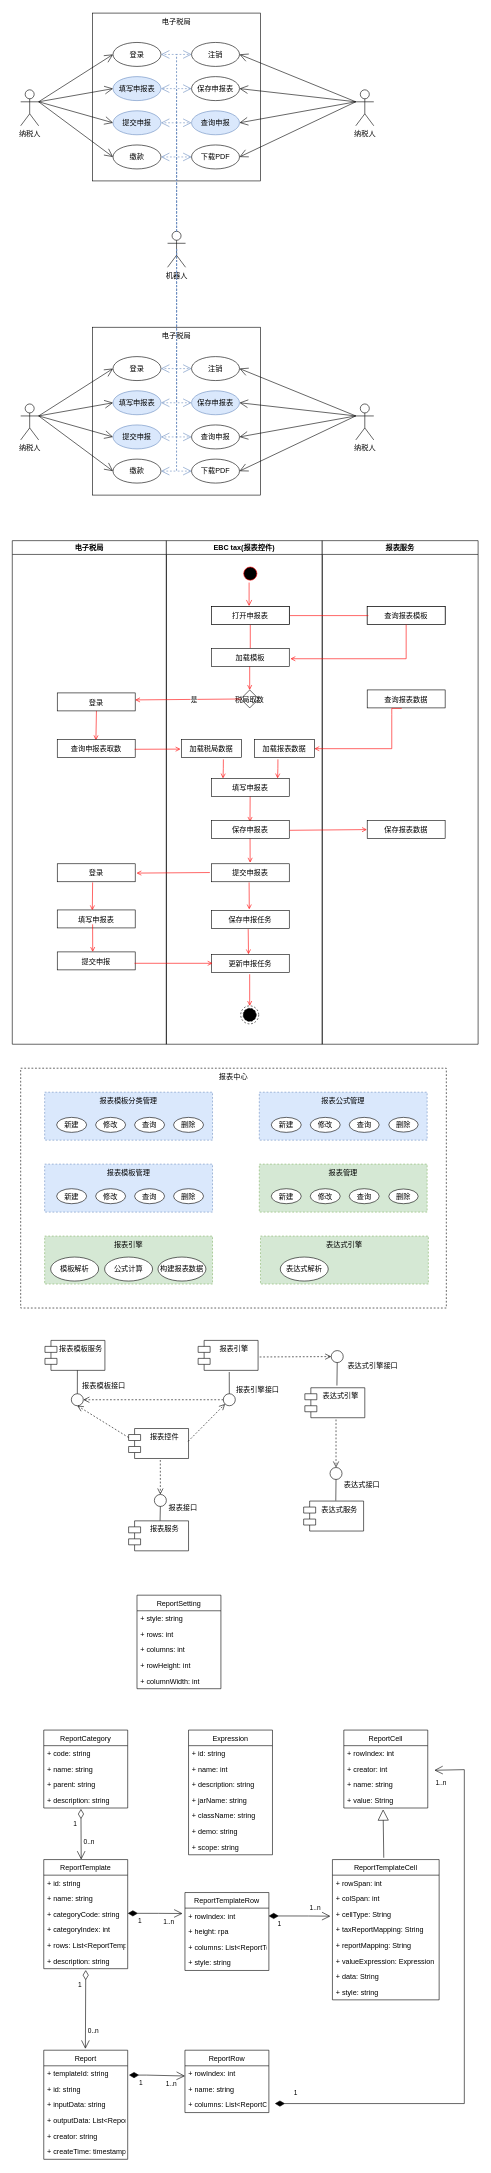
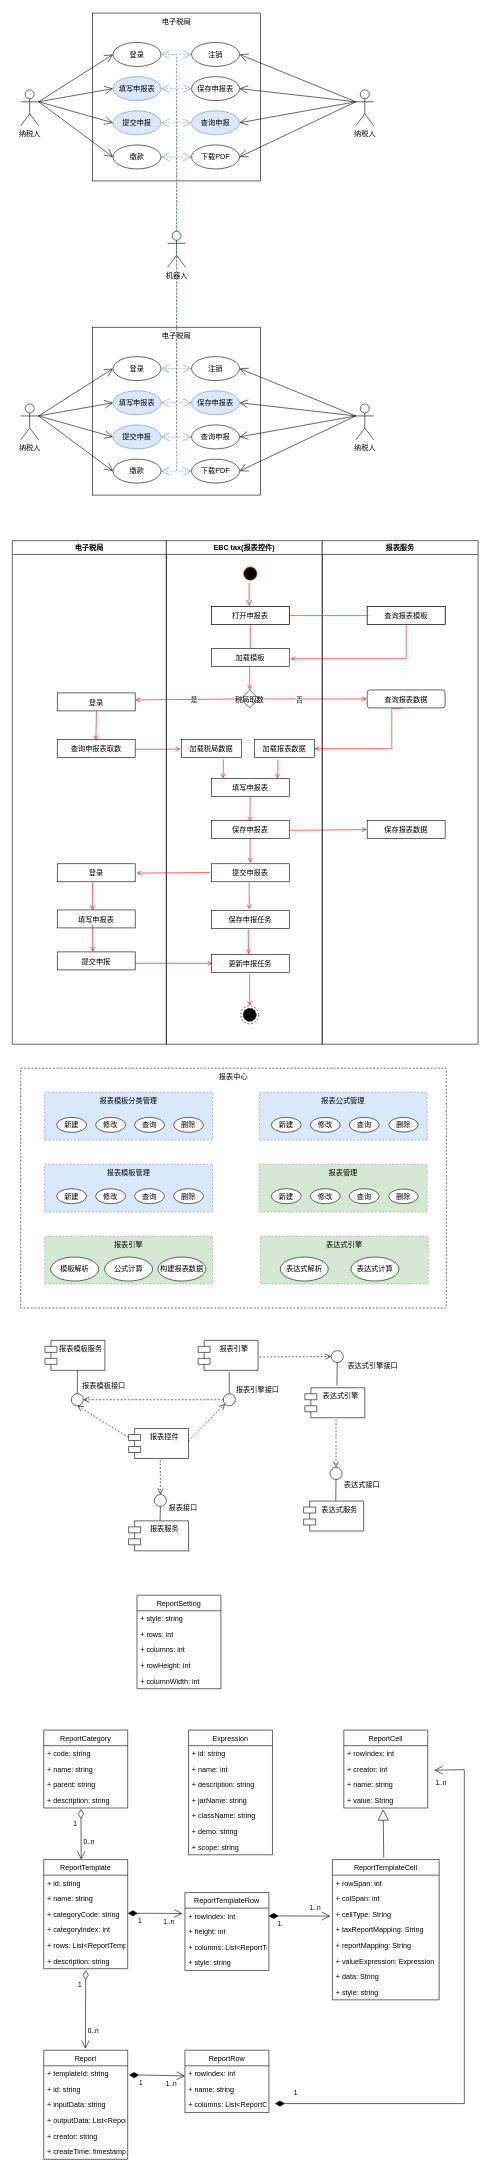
none -> (299, 699)
(407, 699) -> (407, 699)
none -> (375, 1269)
(211, 1933) -> (210, 1933)
